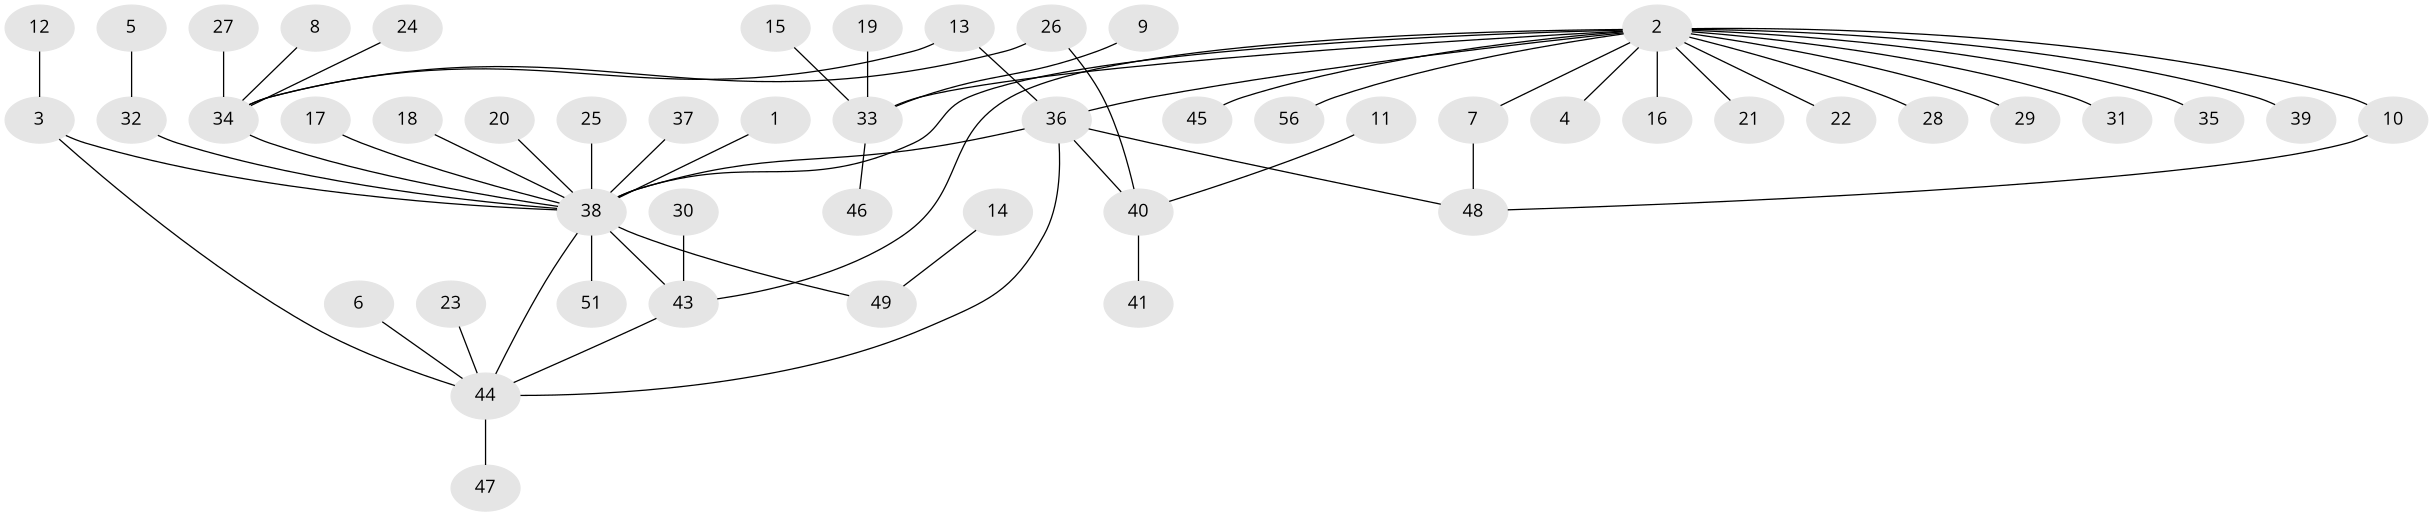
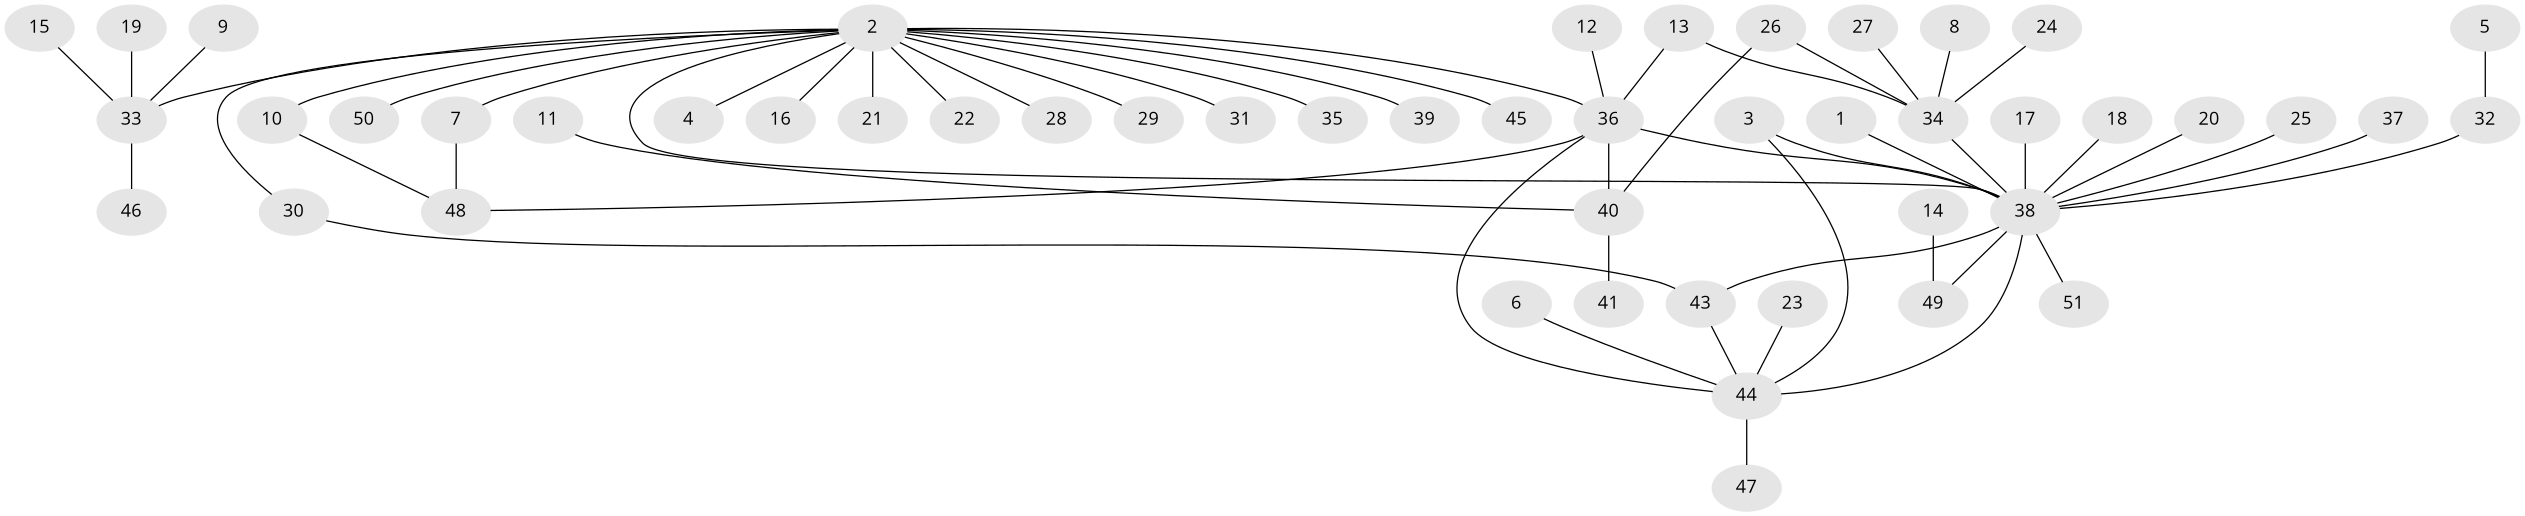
(40, 74) -> (1598, 74)
(1008, 99) -> (470, 51)
(1289, 120) -> (364, 120)
